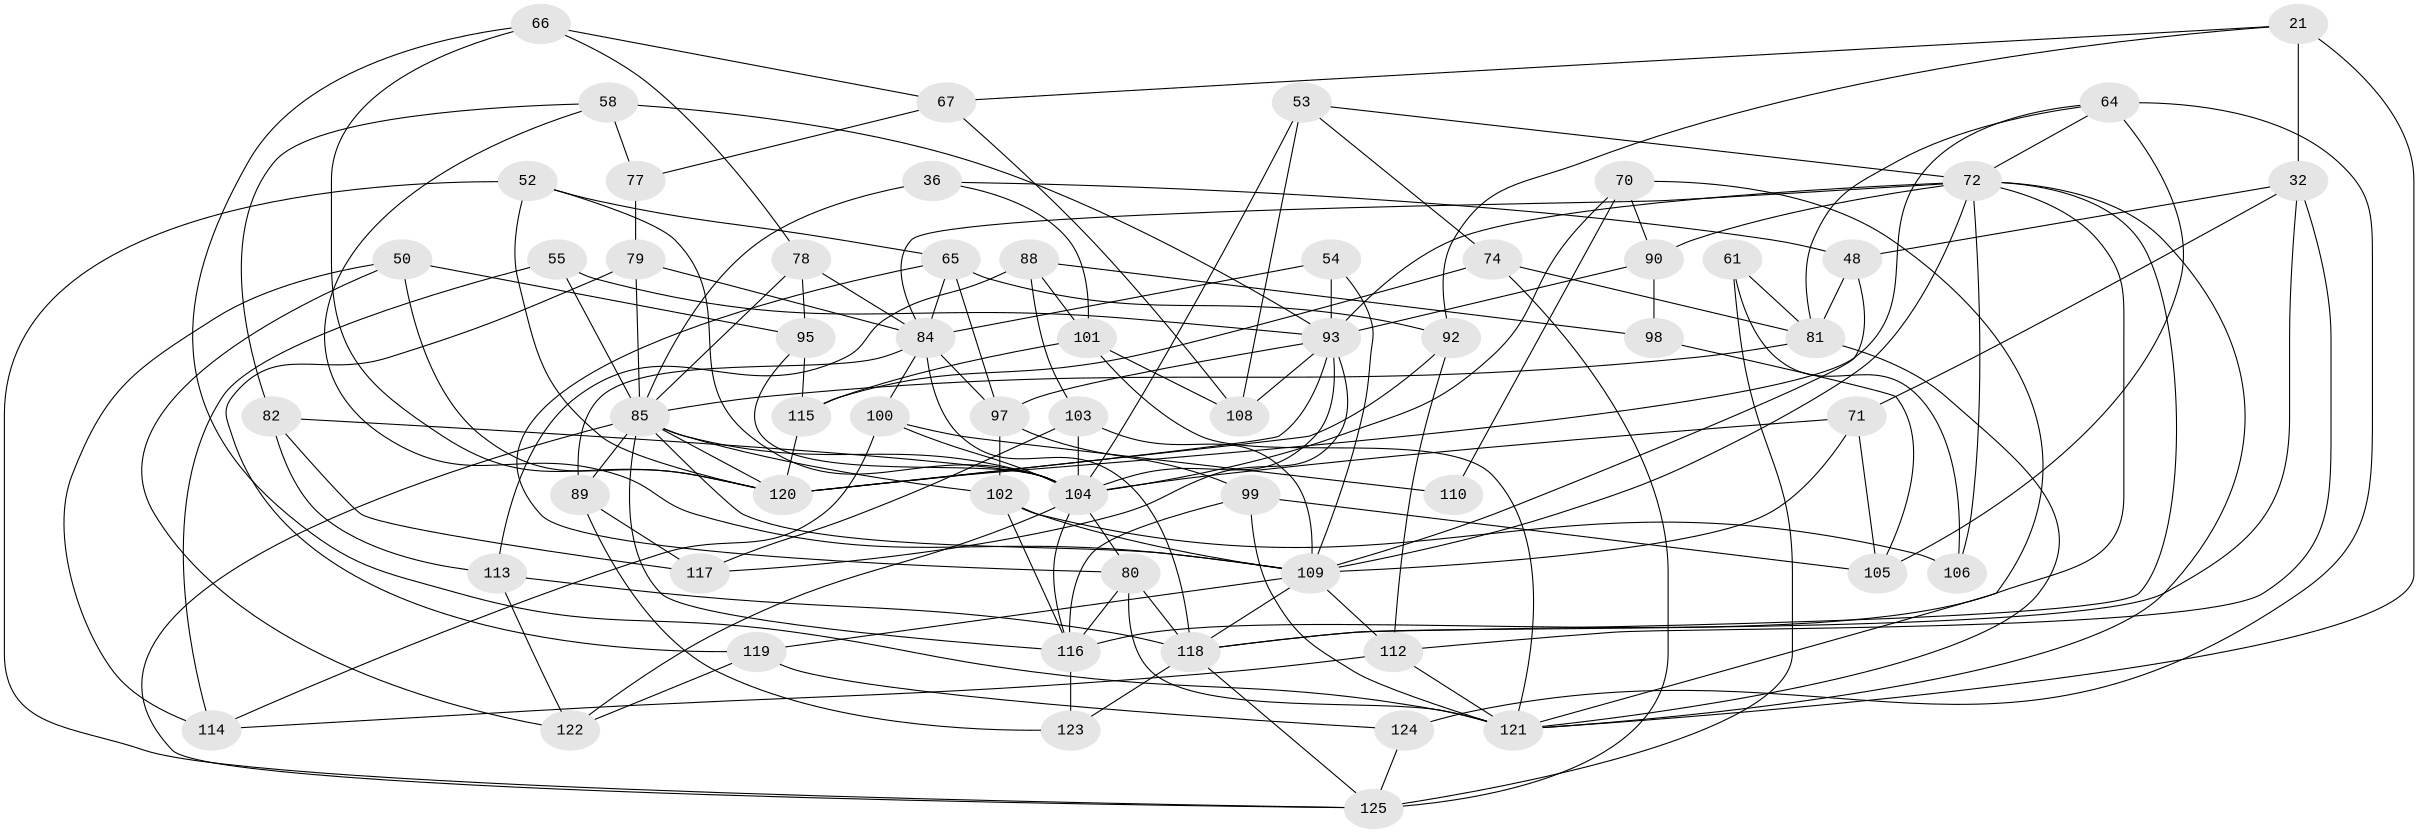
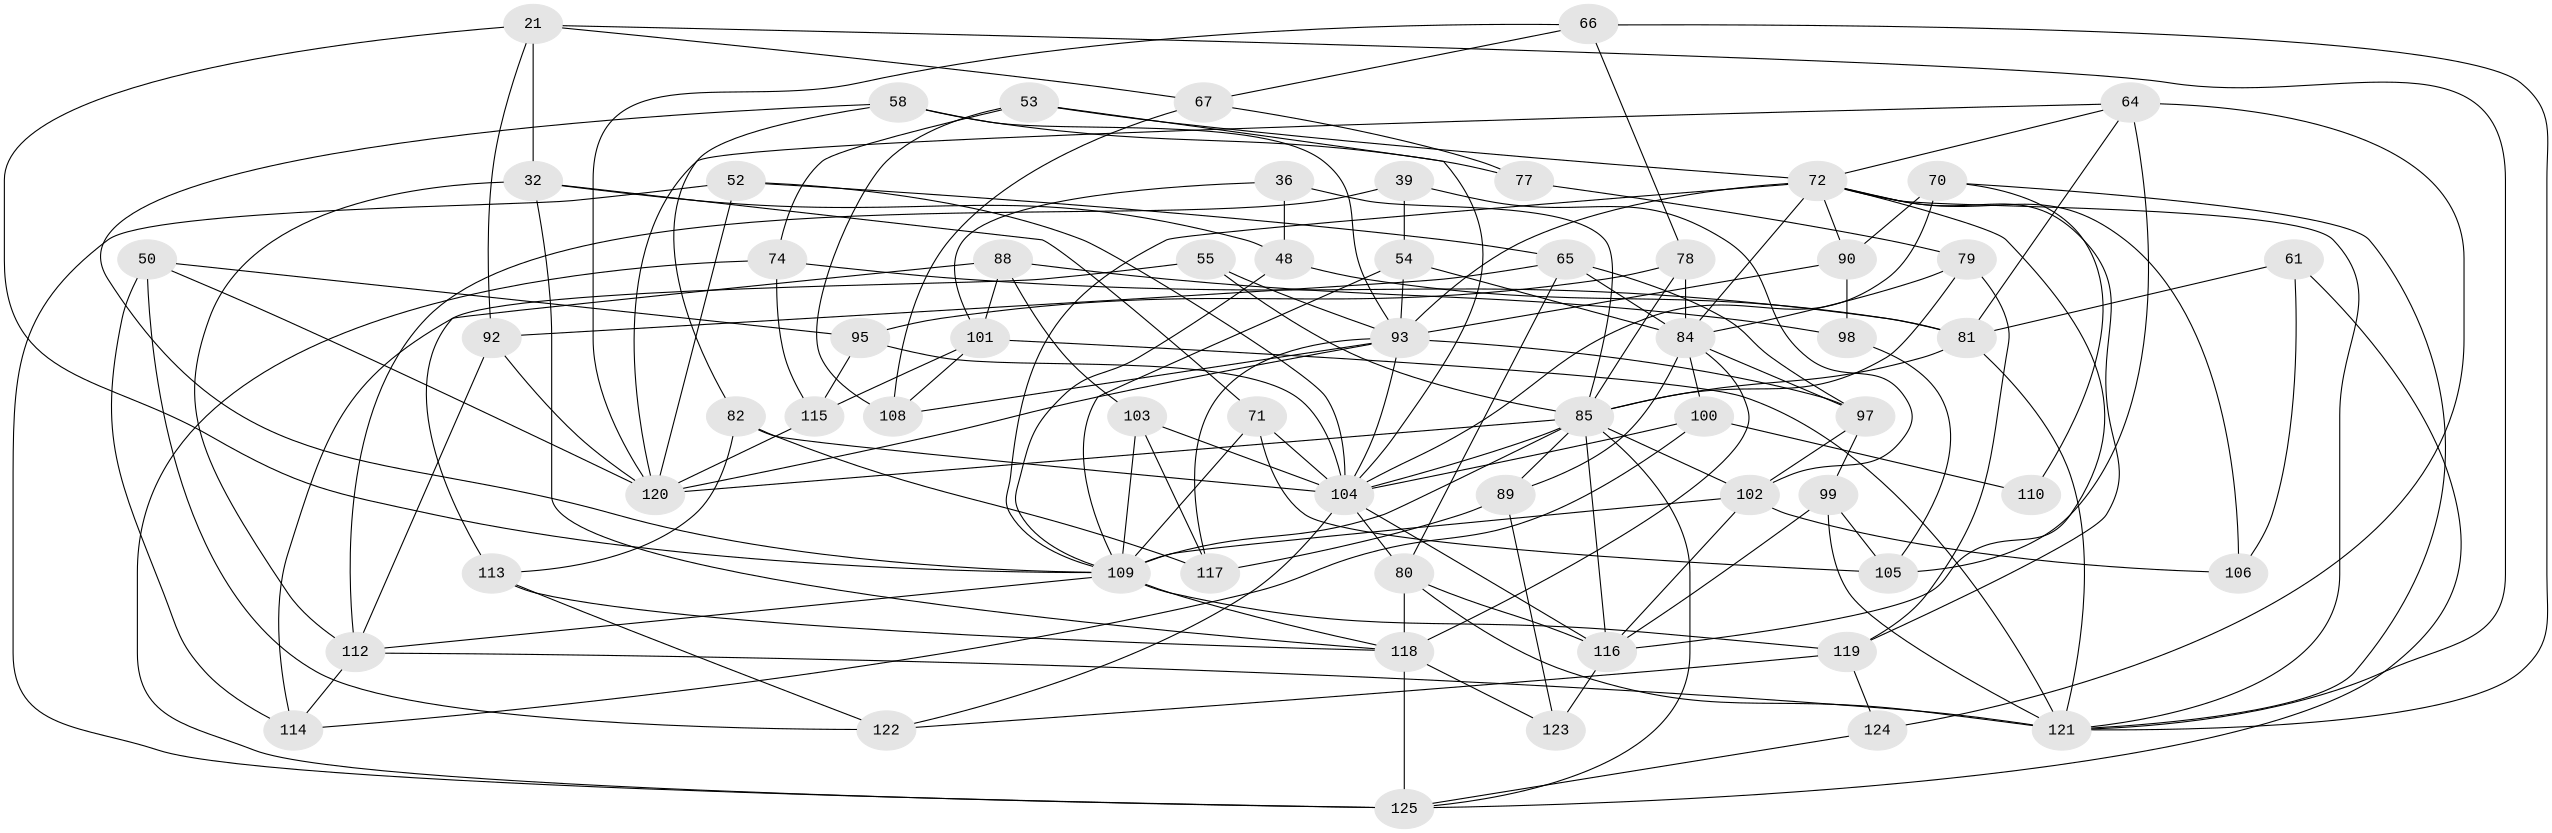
none -> (1404, 181)
none -> (244, 454)
(2147, 581) -> (2107, 364)
